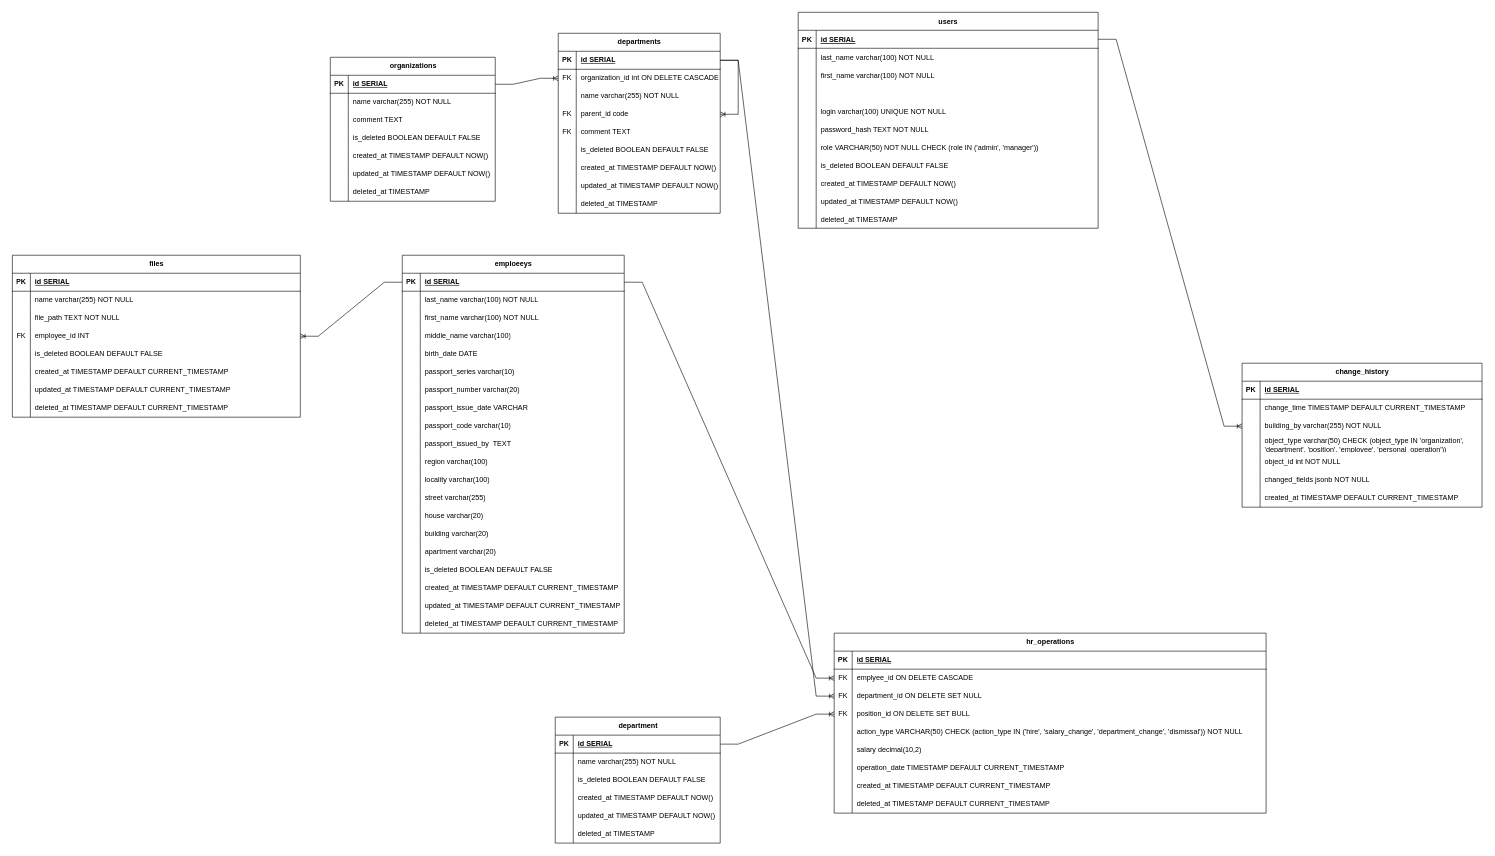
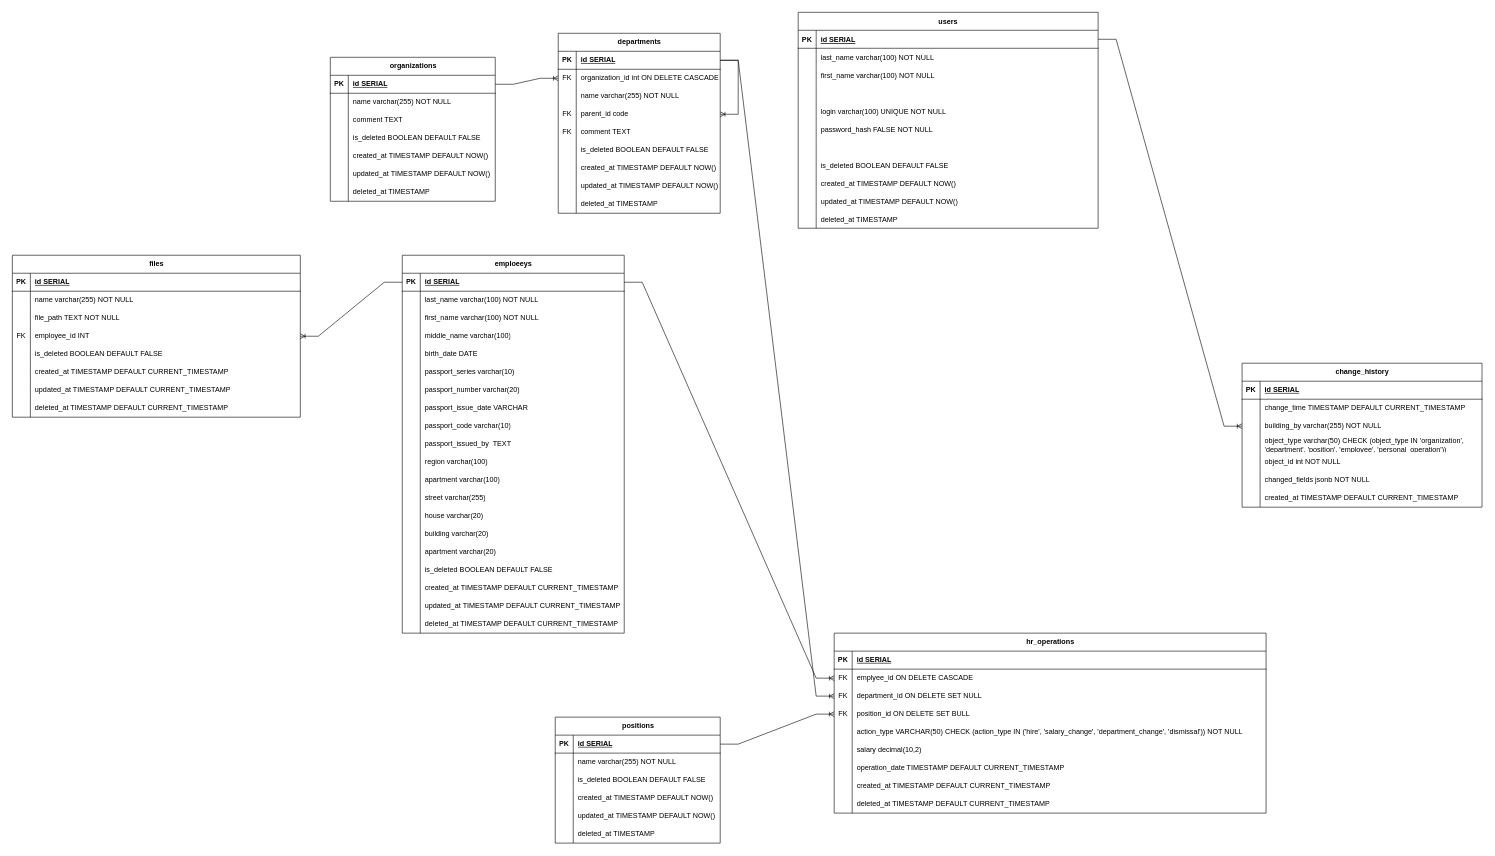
(872, 130) -> (874, 130)
(957, 147) -> none
(464, 480) -> (469, 480)
(638, 726) -> (638, 726)
